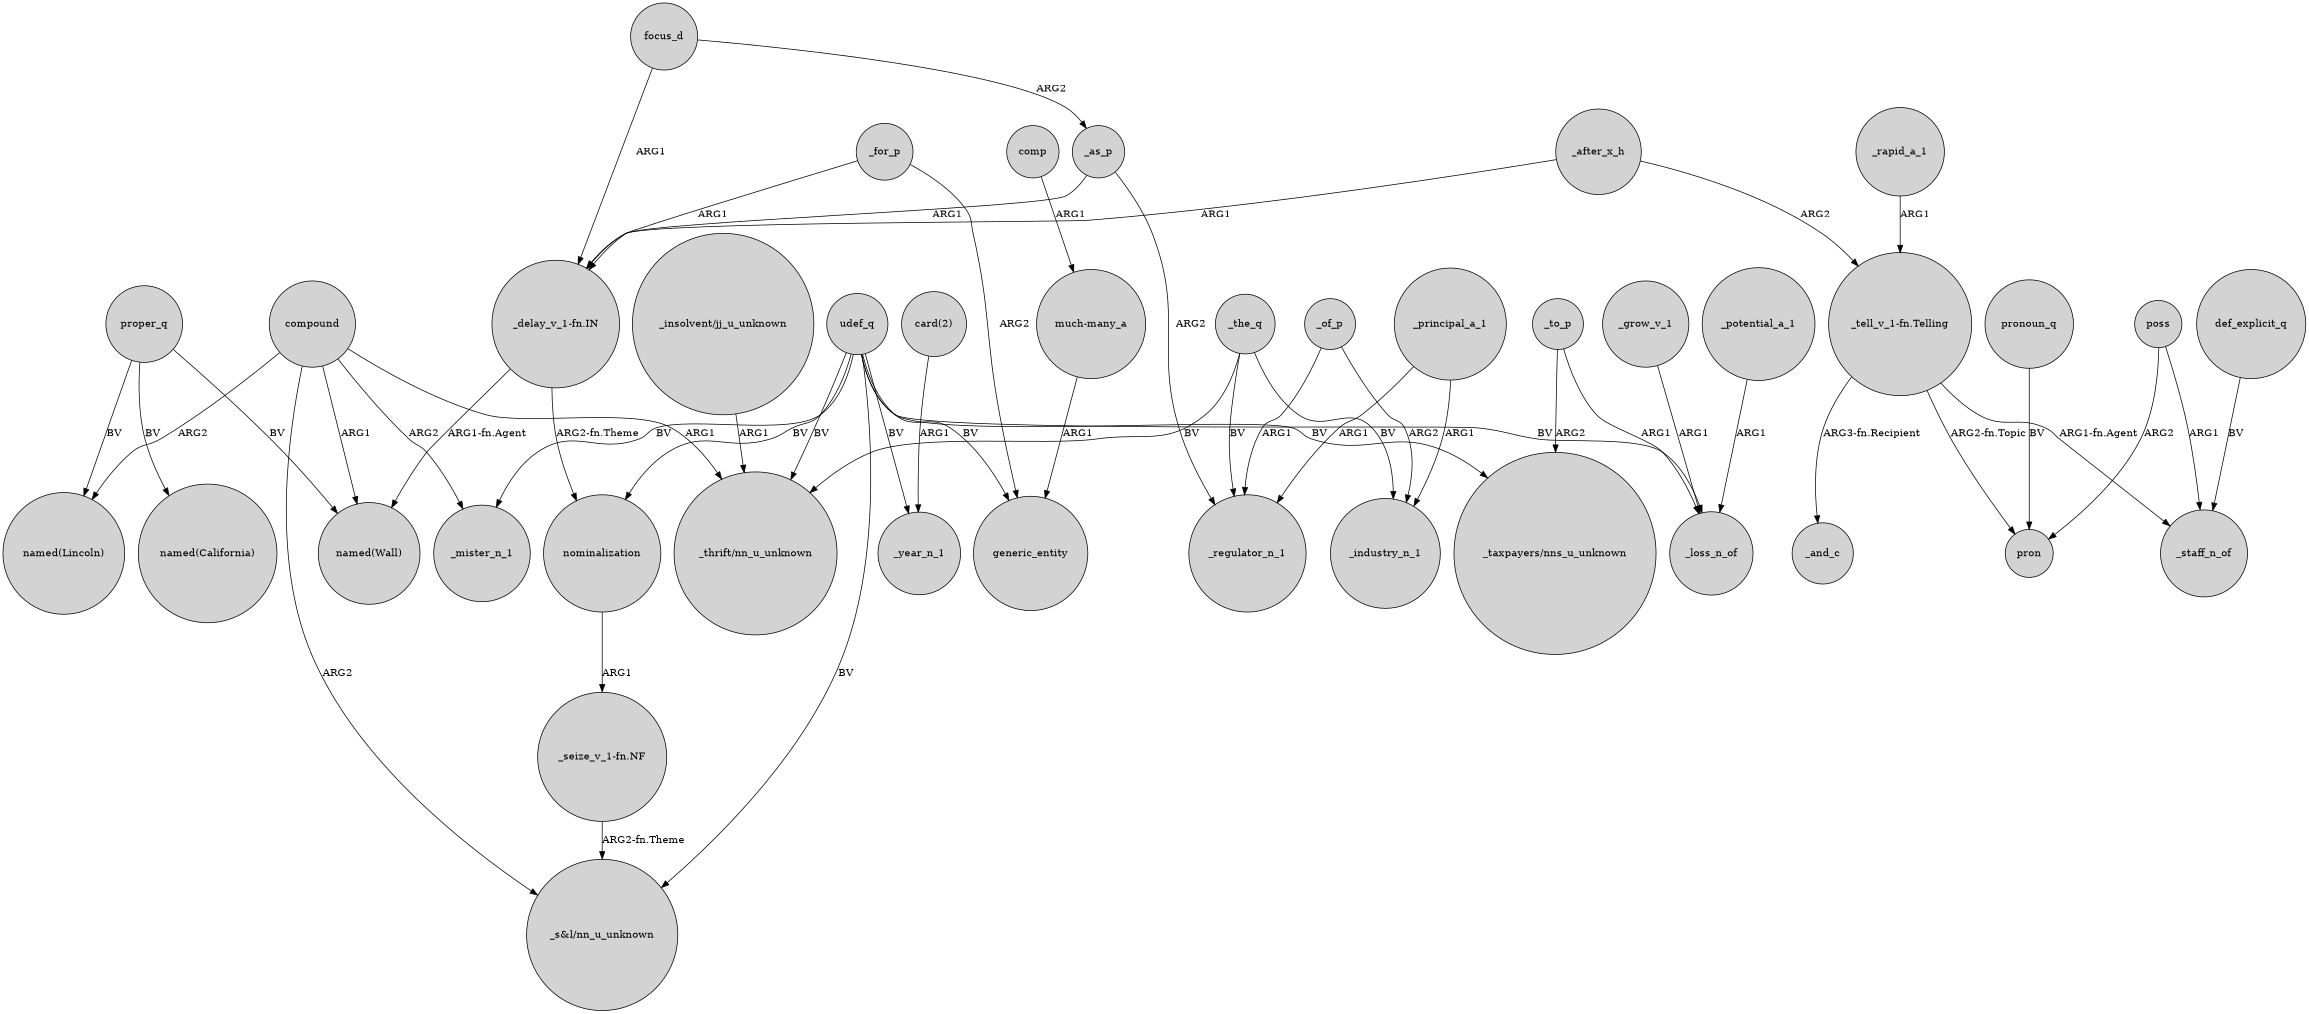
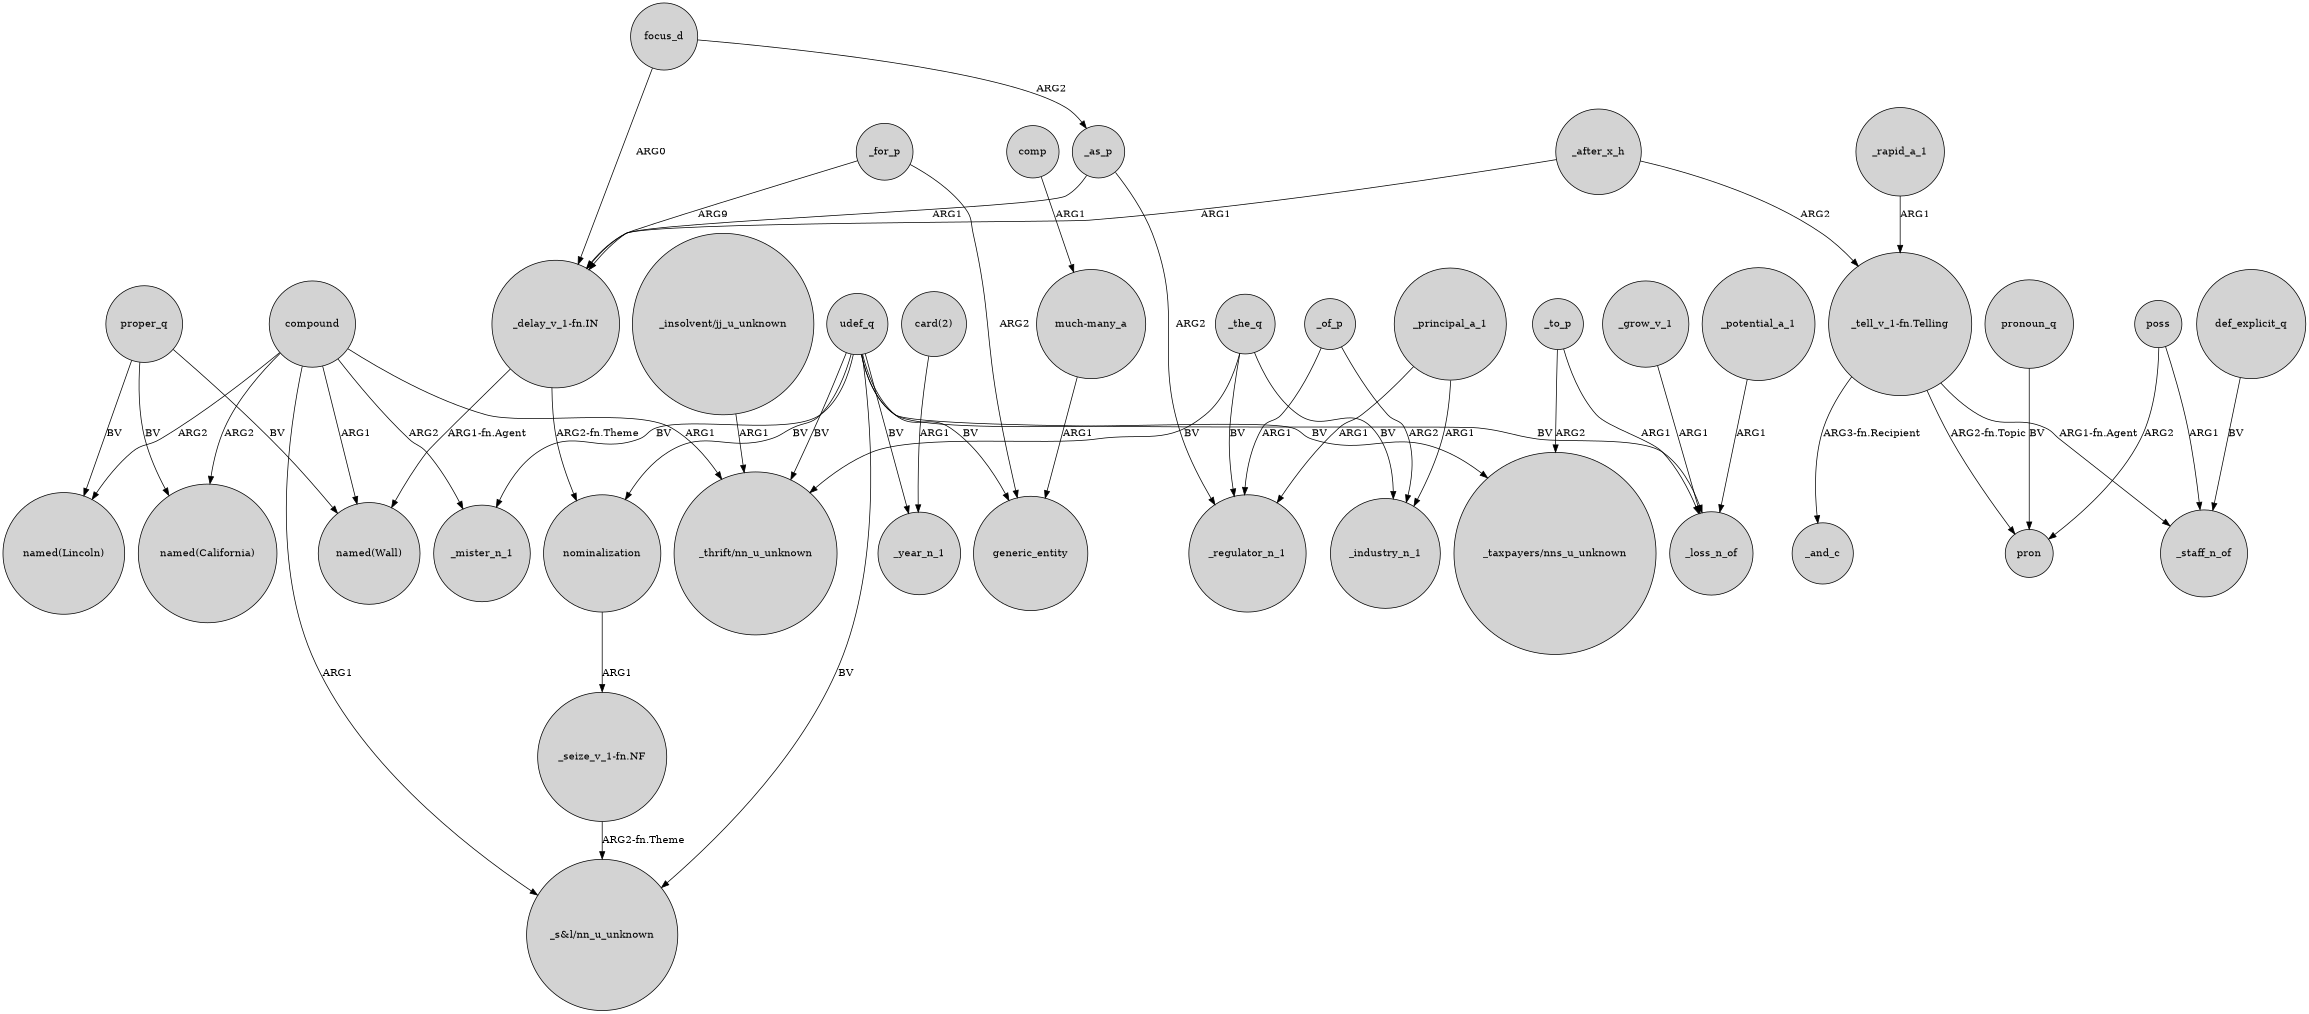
(651, 152) -> (651, 152)
(713, 215) -> (713, 215)
none -> (233, 412)
(338, 673) -> (338, 673)
